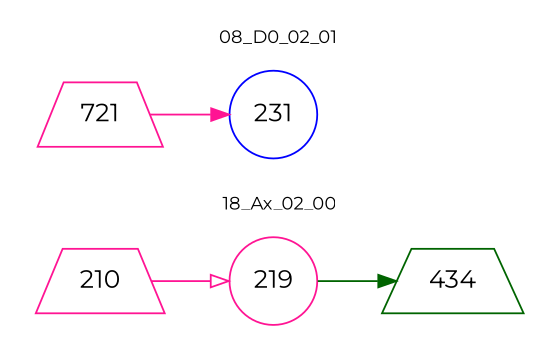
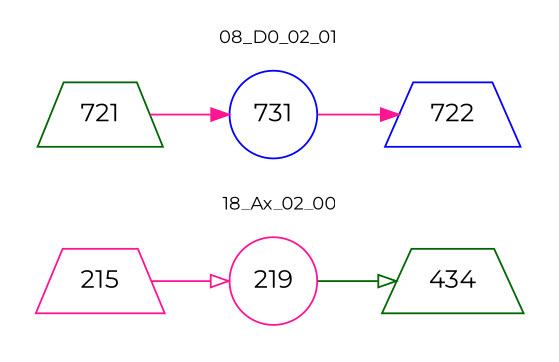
(100, 115) -> (100, 115)
(273, 115) -> (273, 115)
none -> (453, 115)
(100, 281) -> (100, 281)
(348, 281) -> (348, 281)
